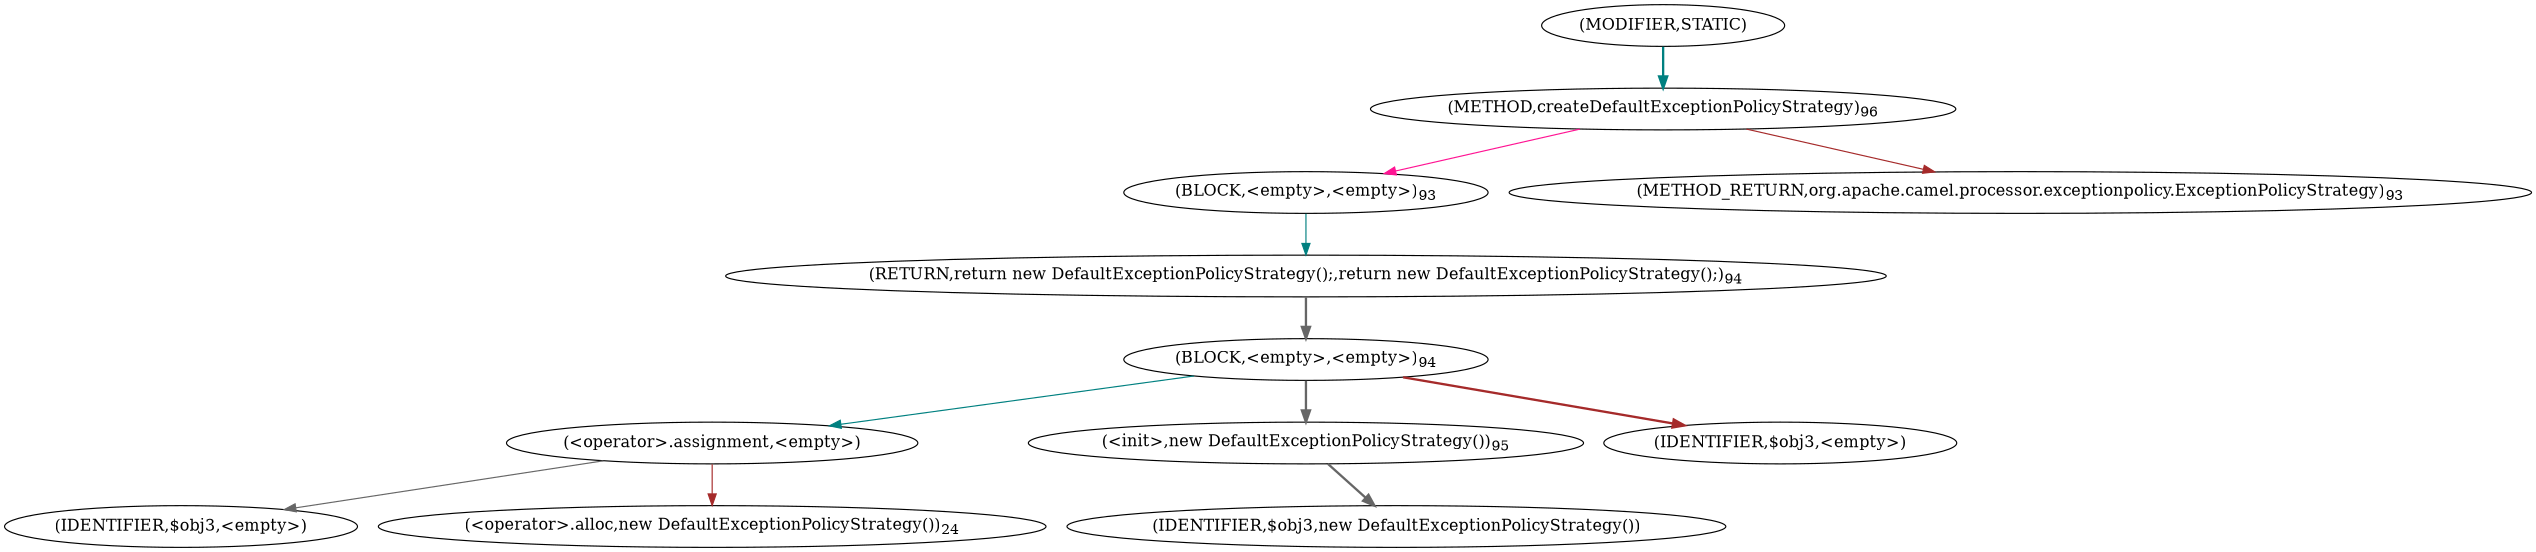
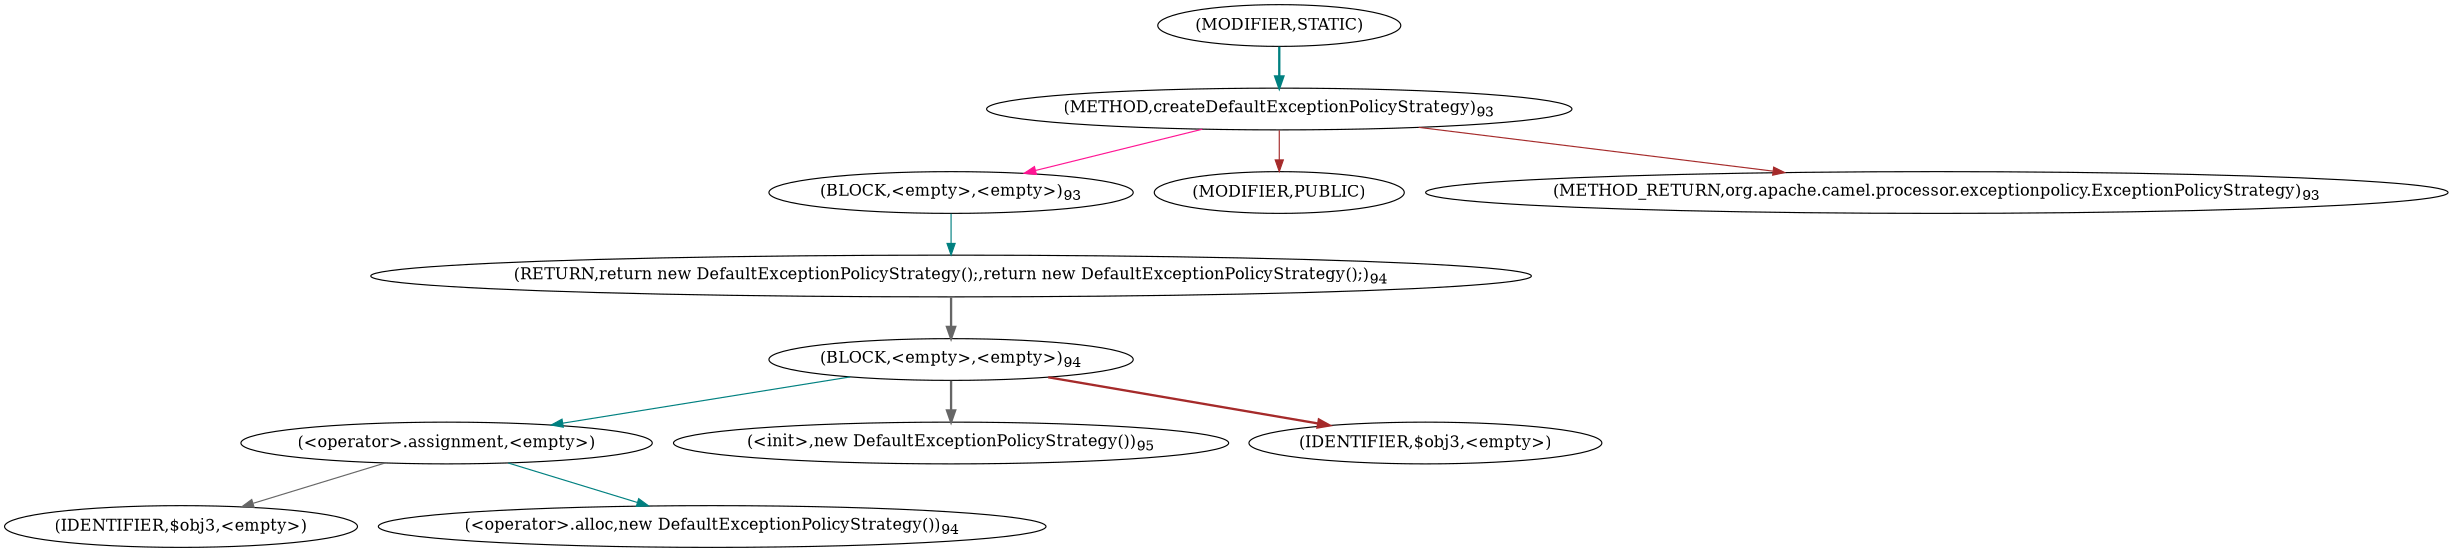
(1870, 107) -> (1486, 107)
none -> (1279, 193)
(712, 479) -> (573, 483)
(950, 525) -> (950, 525)
(1396, 527) -> none
